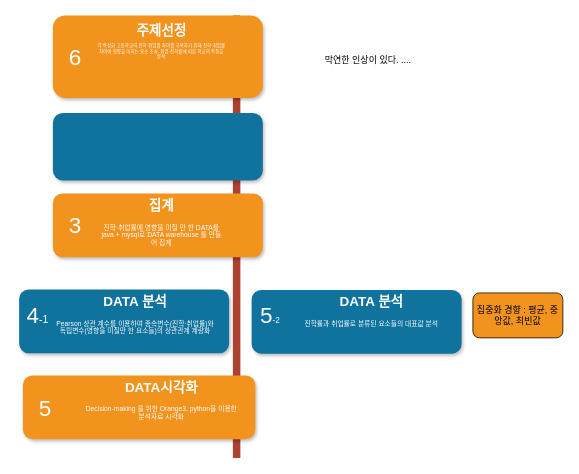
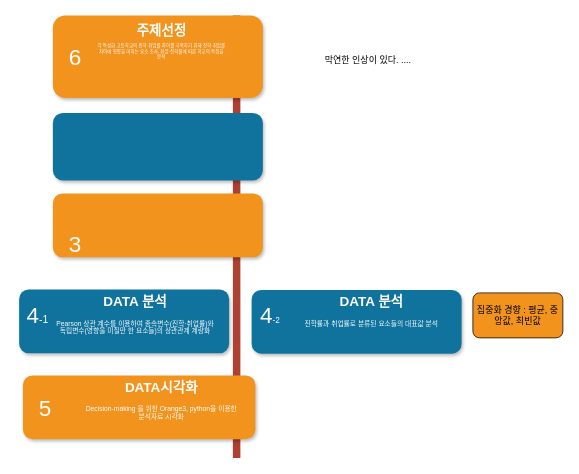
(75, 225) -> (75, 244)
(162, 225) -> none
(270, 315) -> (270, 315)
